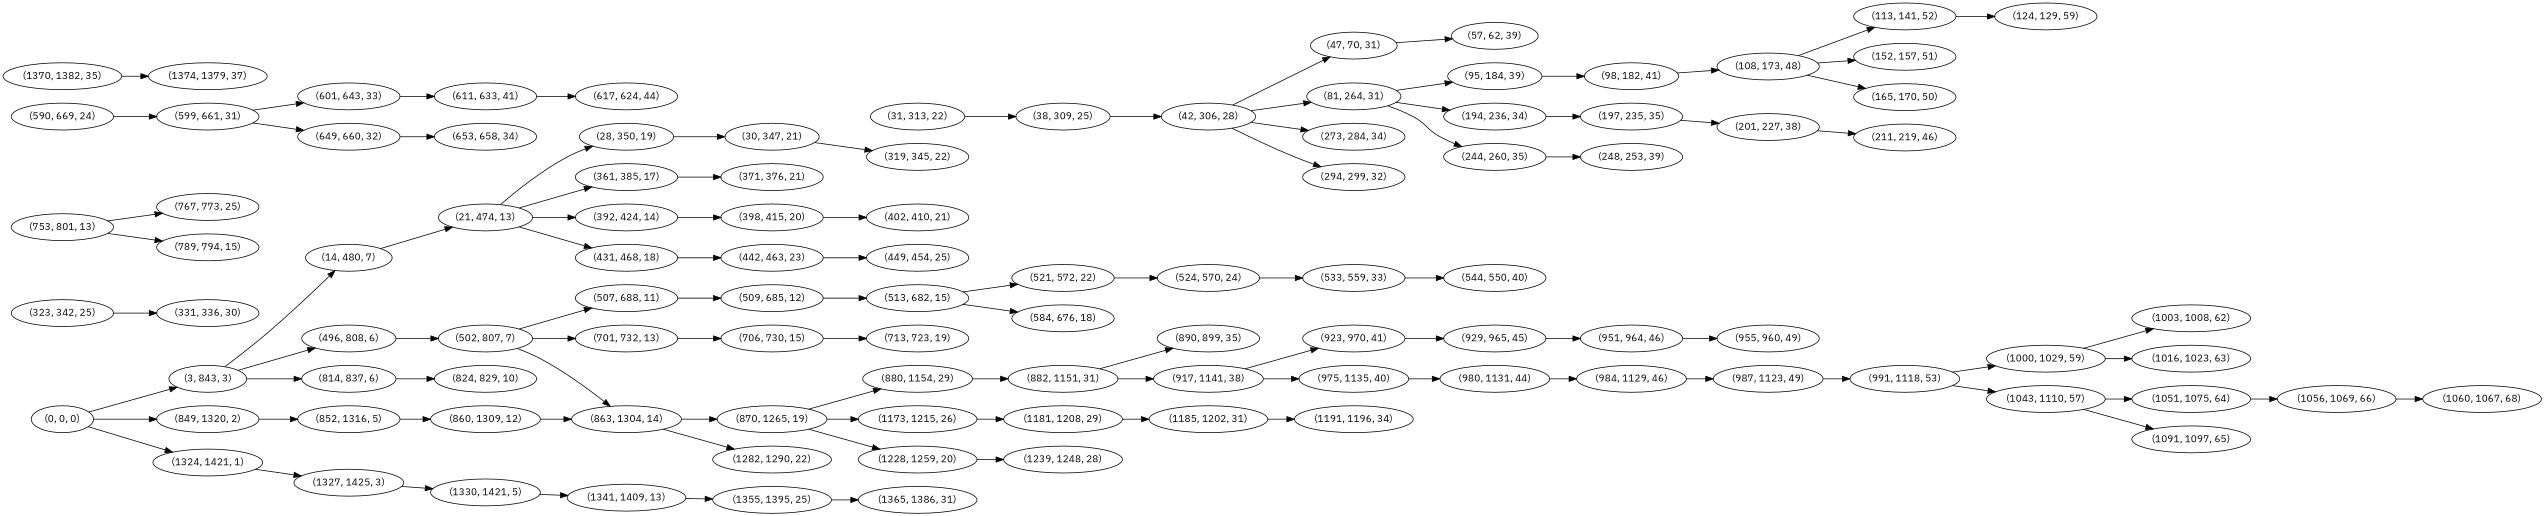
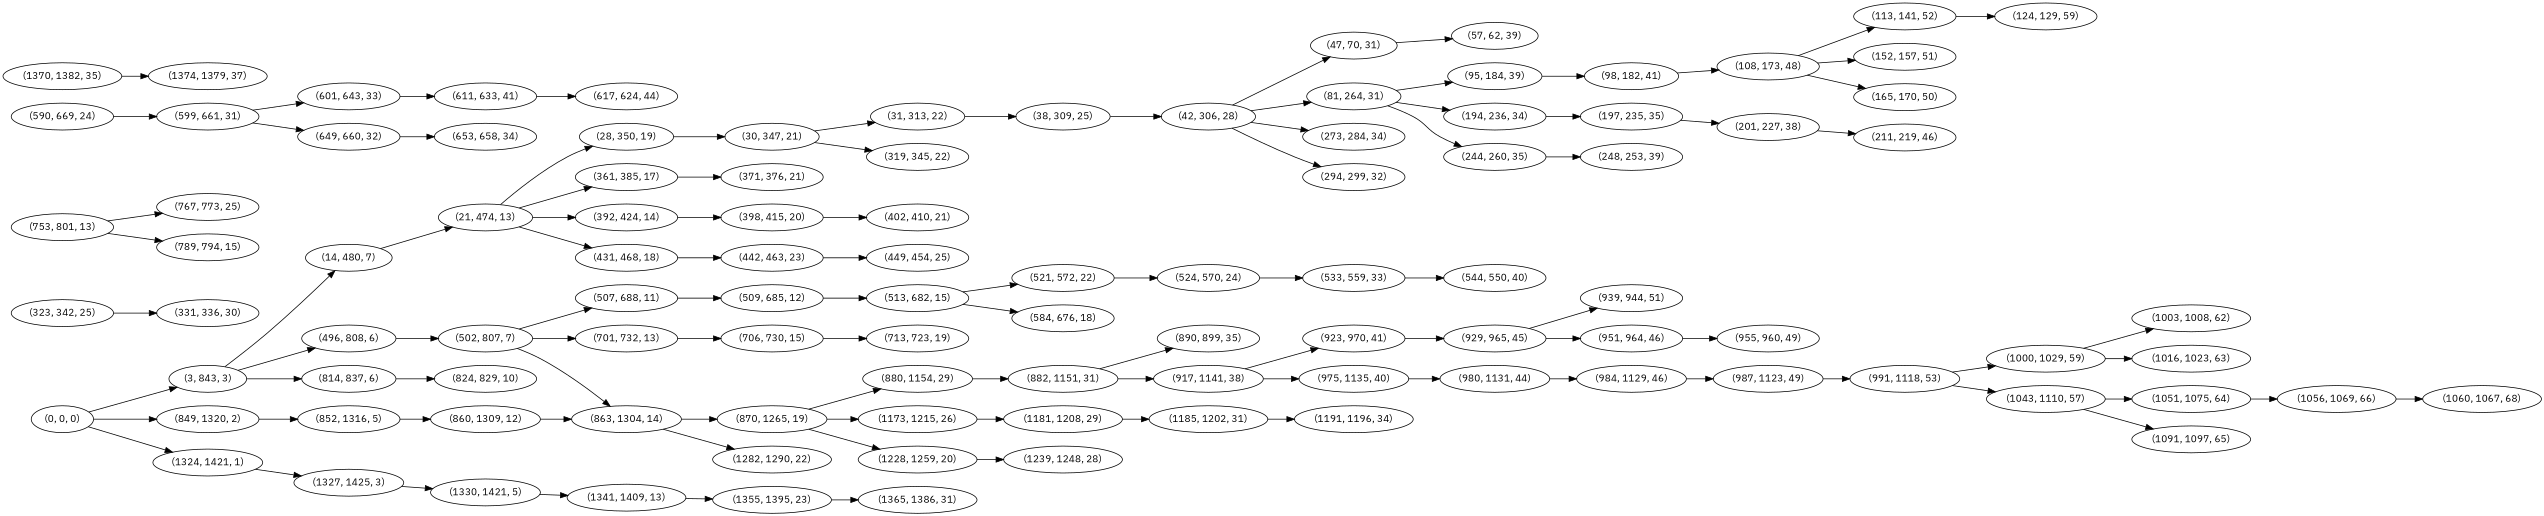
none -> (841, 127)
none -> (1631, 298)
(772, 500) -> (772, 500)
